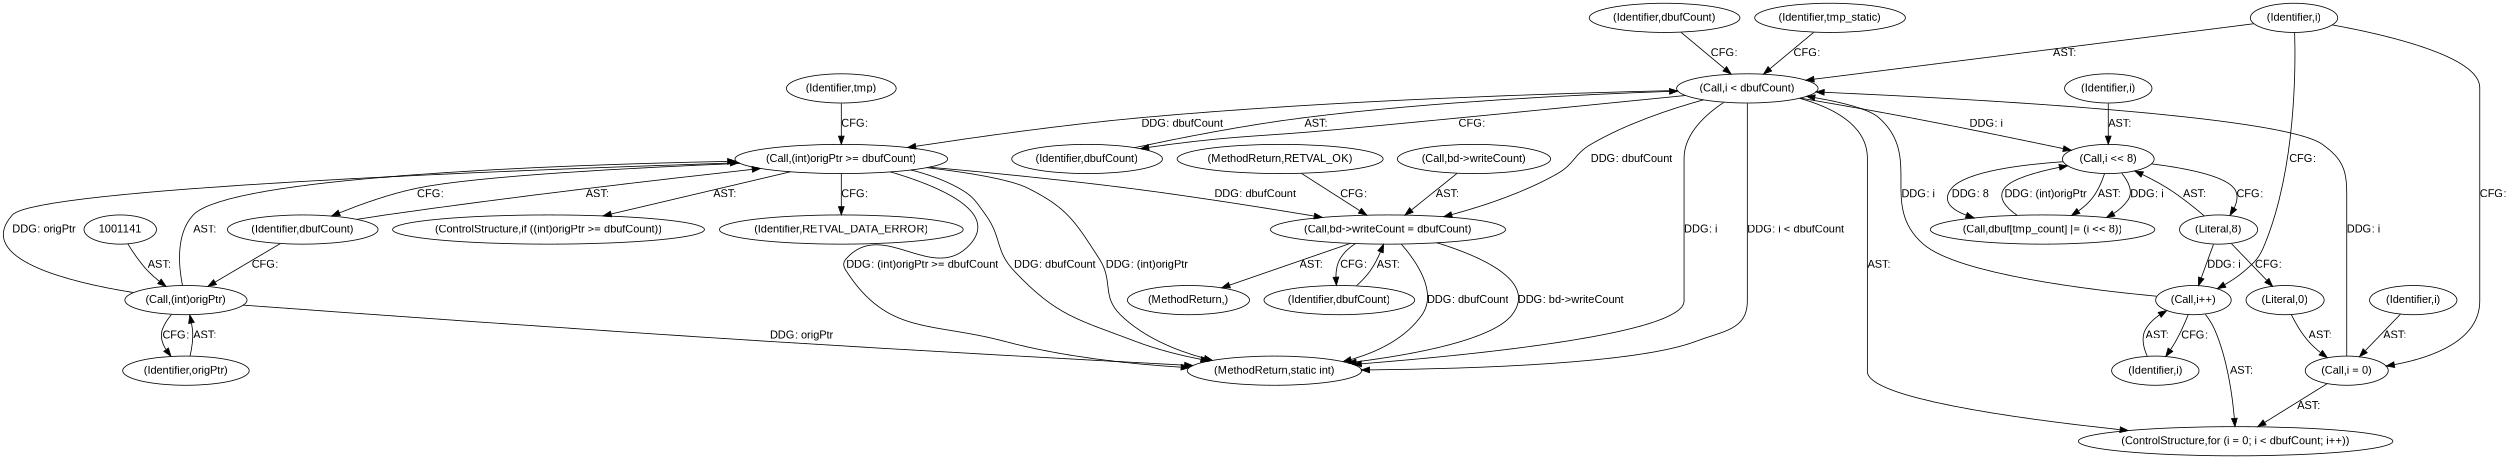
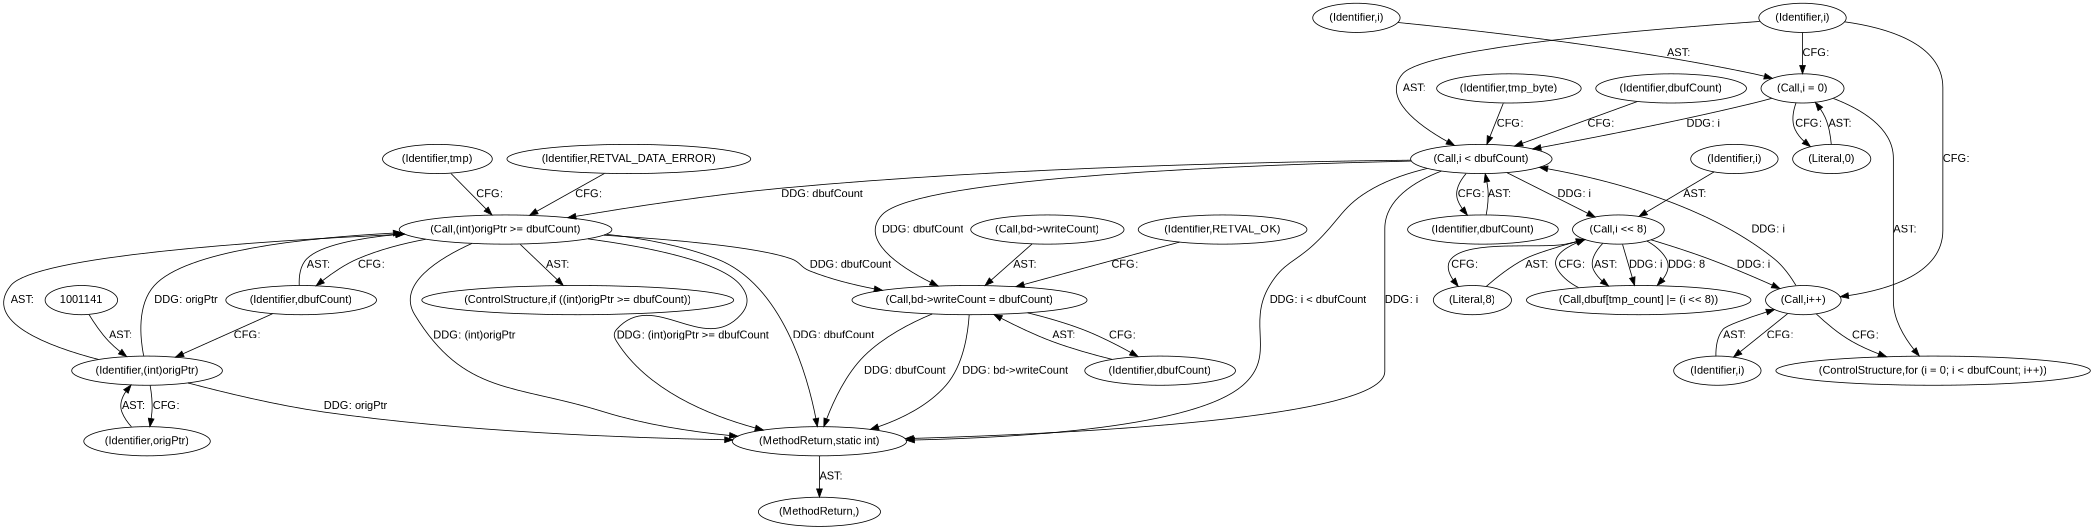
(1830, 18) -> (1509, 88)
(1280, 159) -> (1223, 230)
(841, 190) -> (571, 192)
(2046, 194) -> (1573, 265)
(2207, 261) -> (1713, 260)
(2248, 261) -> (1793, 124)
(1290, 264) -> (819, 472)
(186, 300) -> (147, 371)
(1867, 348) -> none
(2243, 371) -> (1867, 335)
